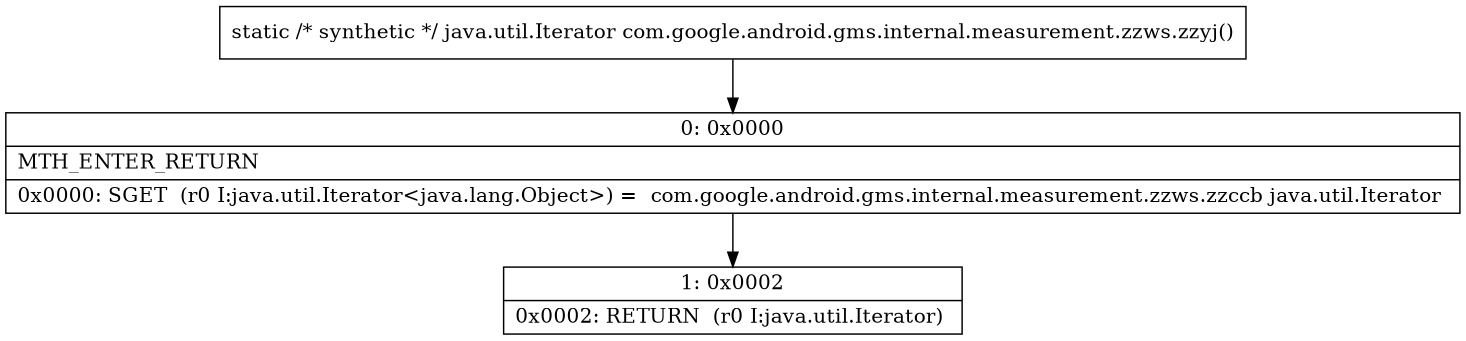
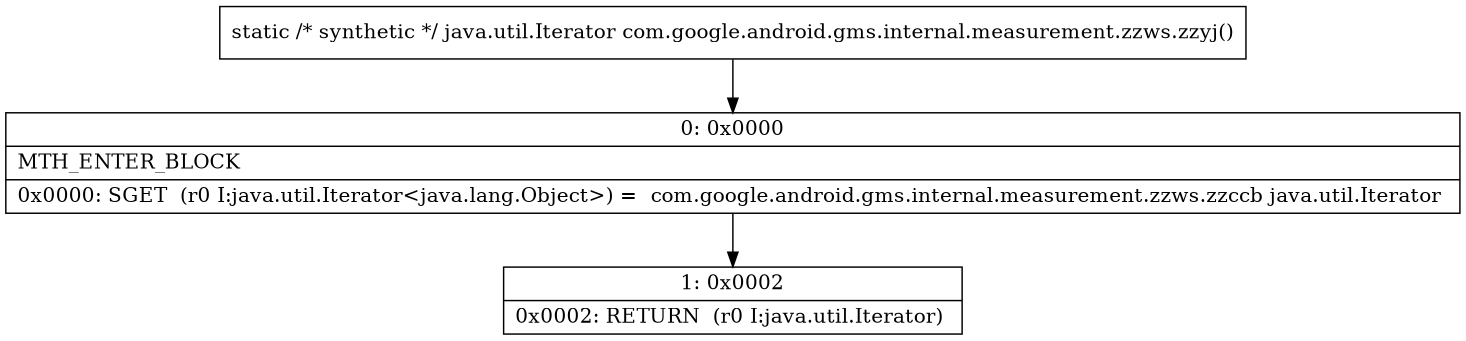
(138, 162) -> (130, 162)
